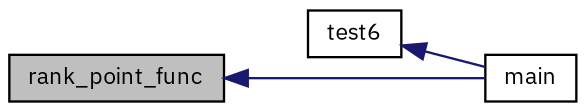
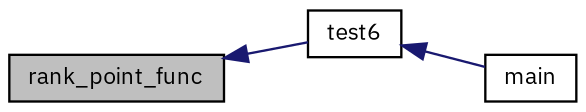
(366, 78) -> (278, 48)
